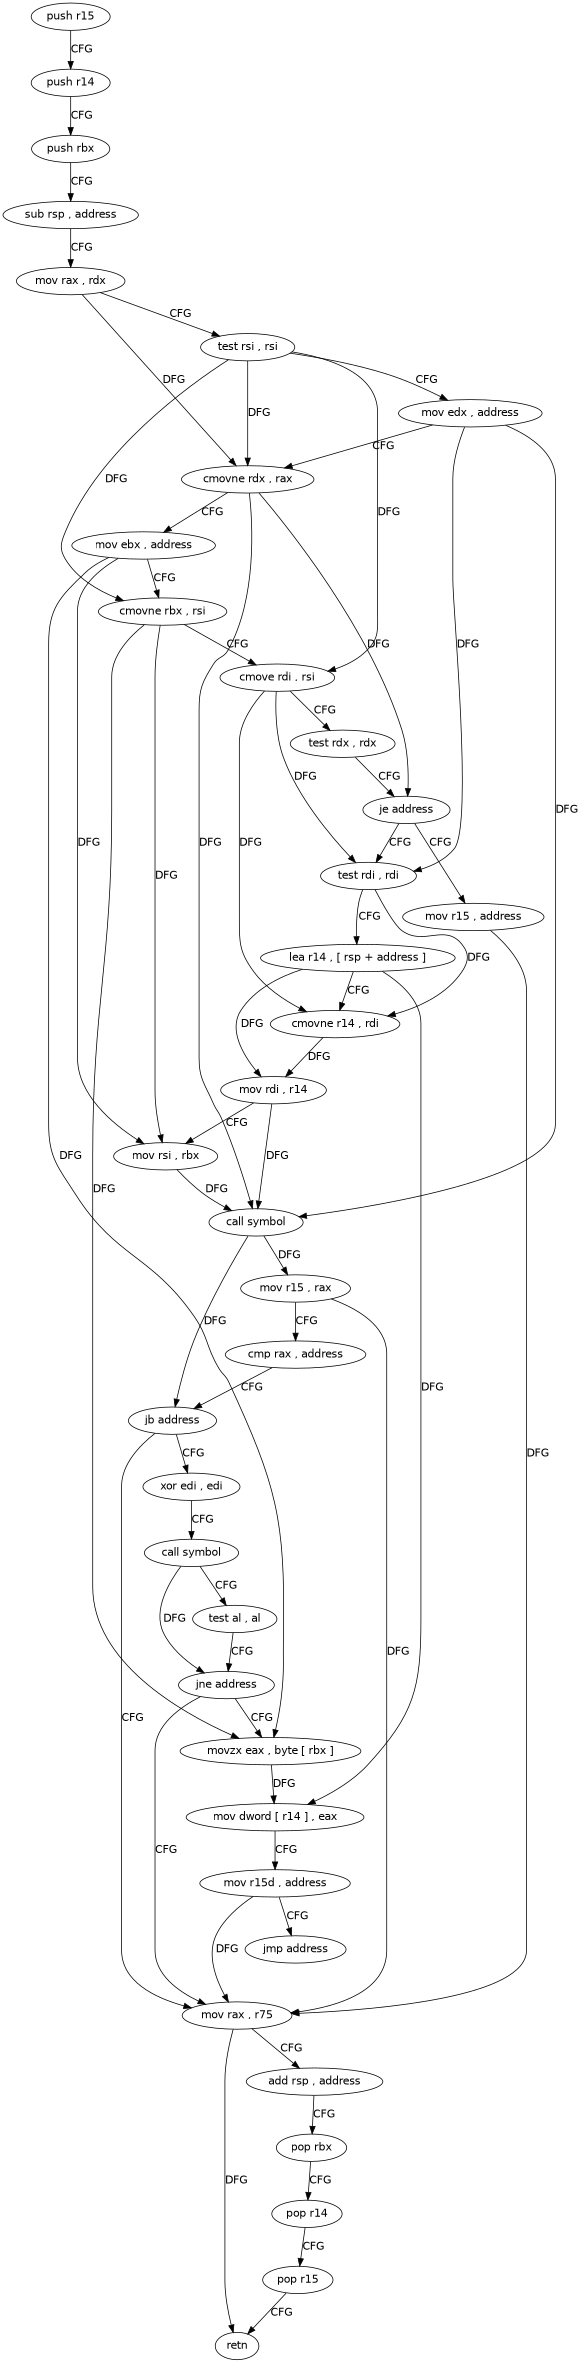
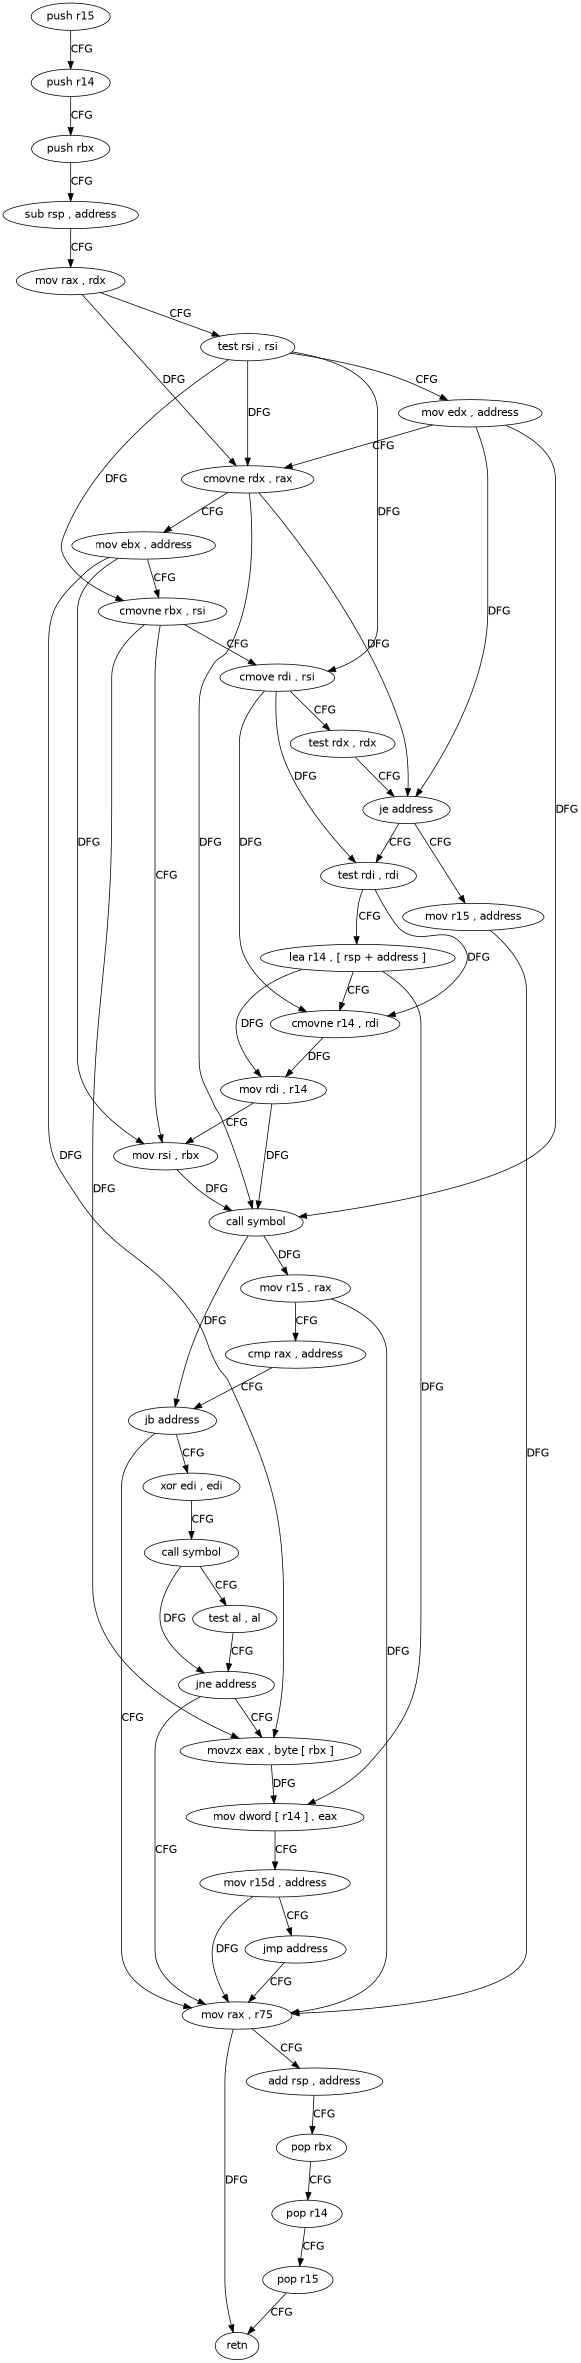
(457, 657) -> (488, 615)
(166, 876) -> (166, 876)
none -> (269, 1980)
